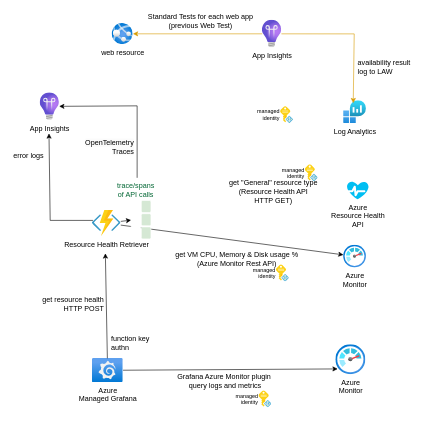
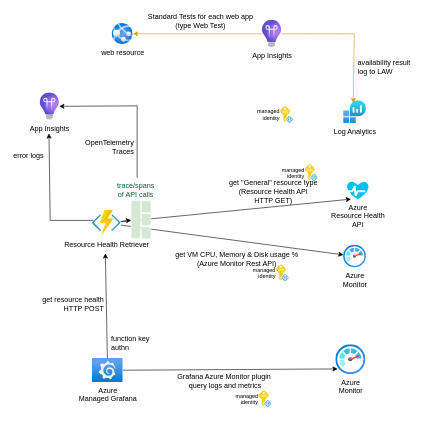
(201, 21) -> (201, 21)
none -> (248, 209)
(136, 220) -> (136, 220)
